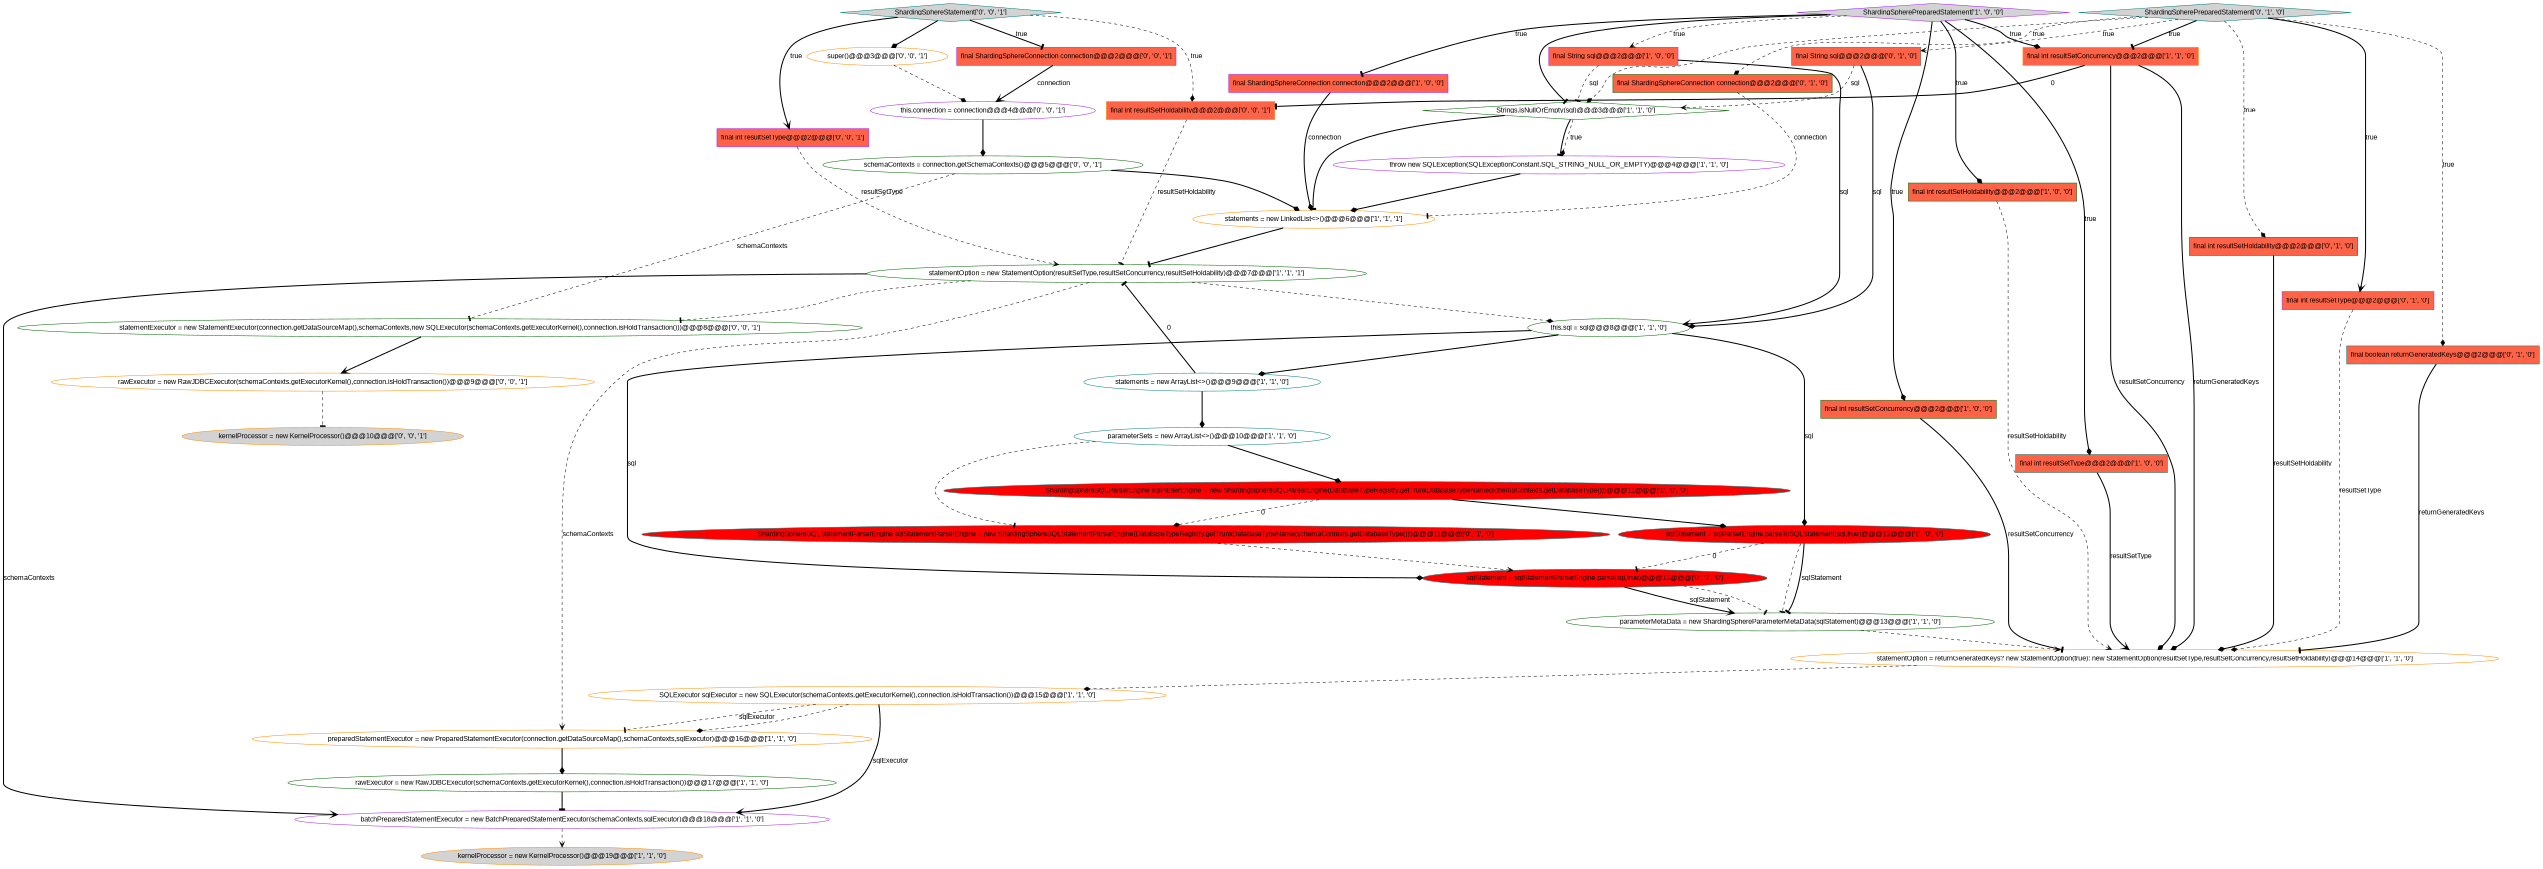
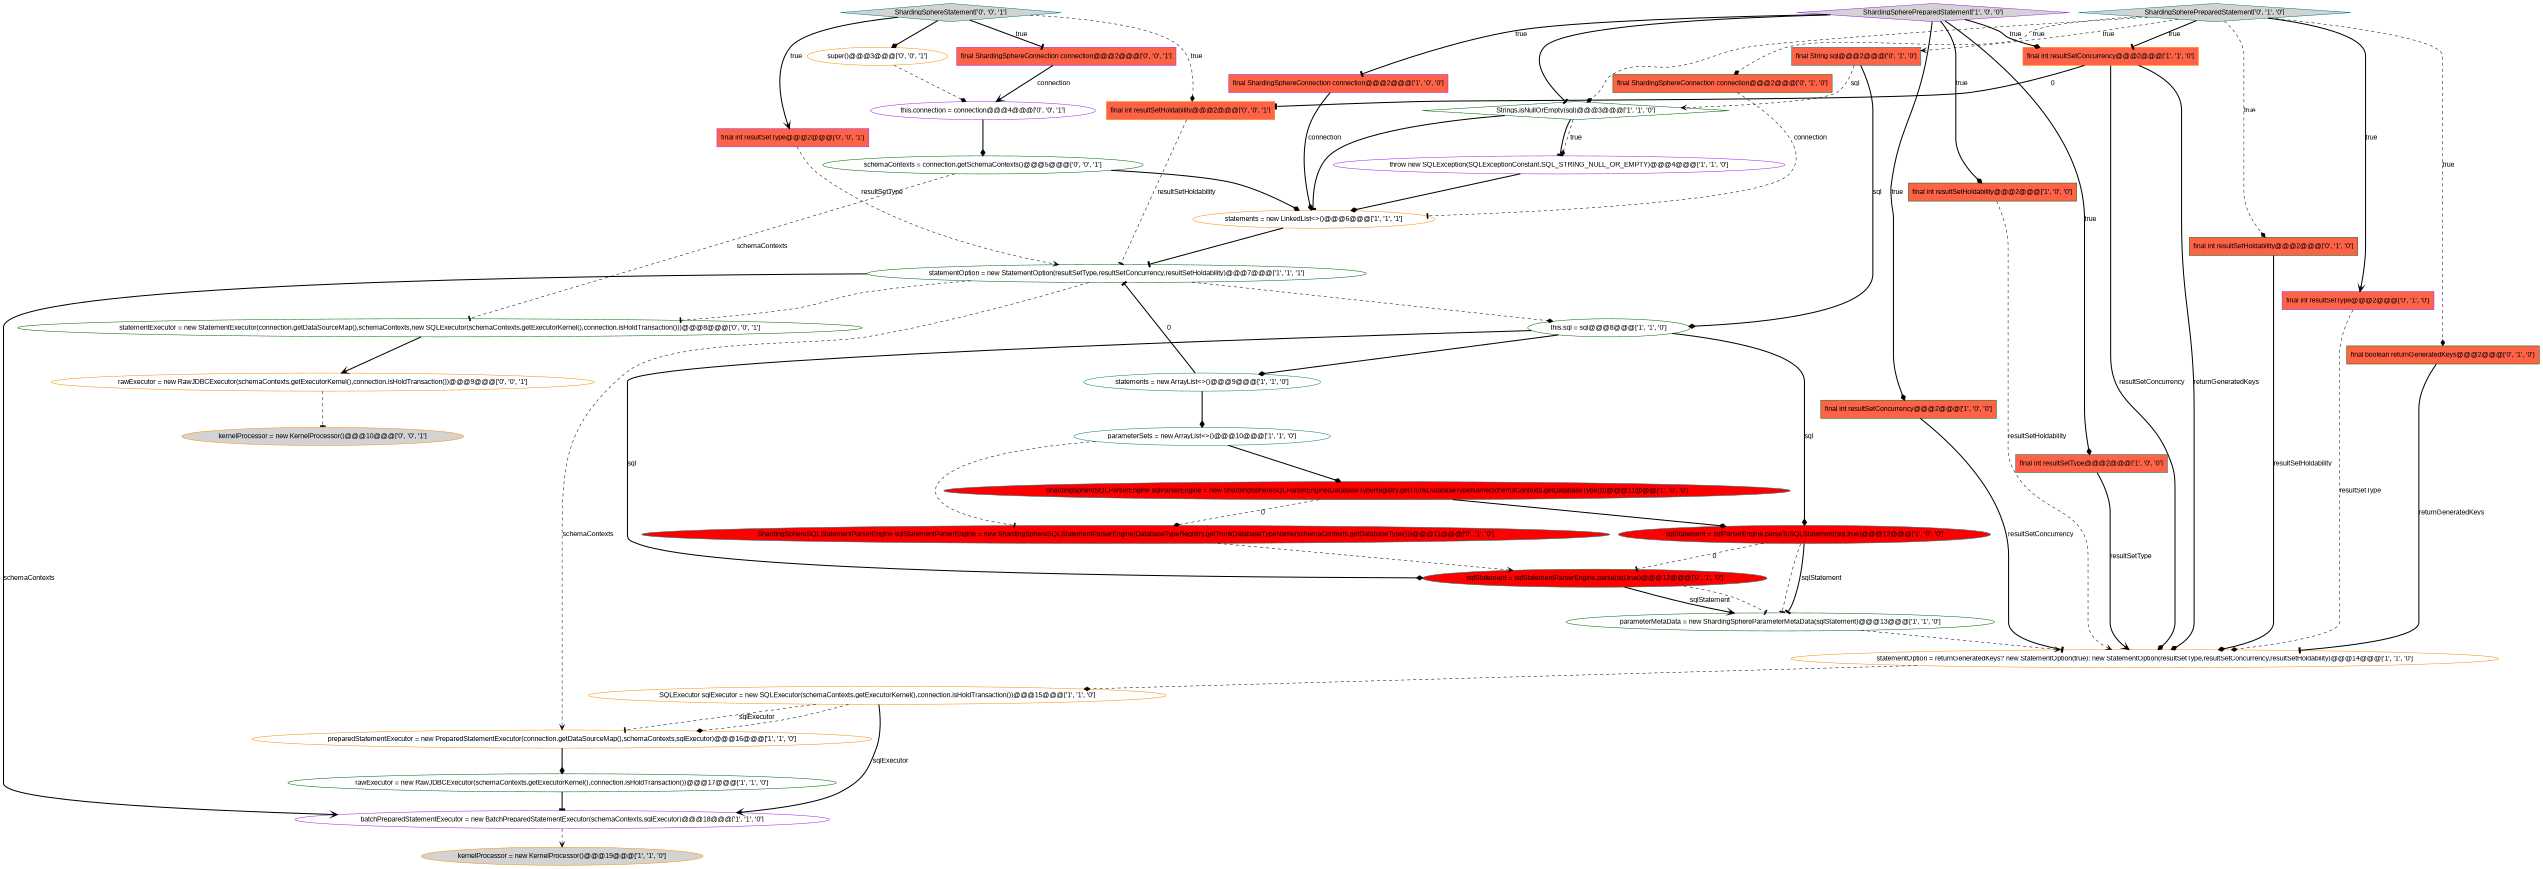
(1613, 56) -> none
(2443, 355) -> (2443, 355)
